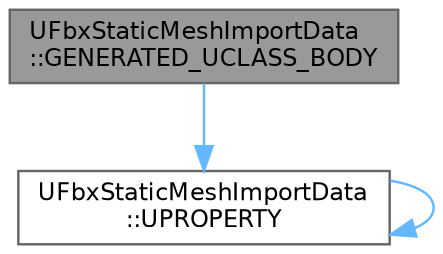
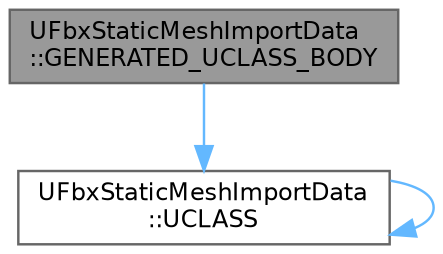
(204, 208) -> (204, 208)
